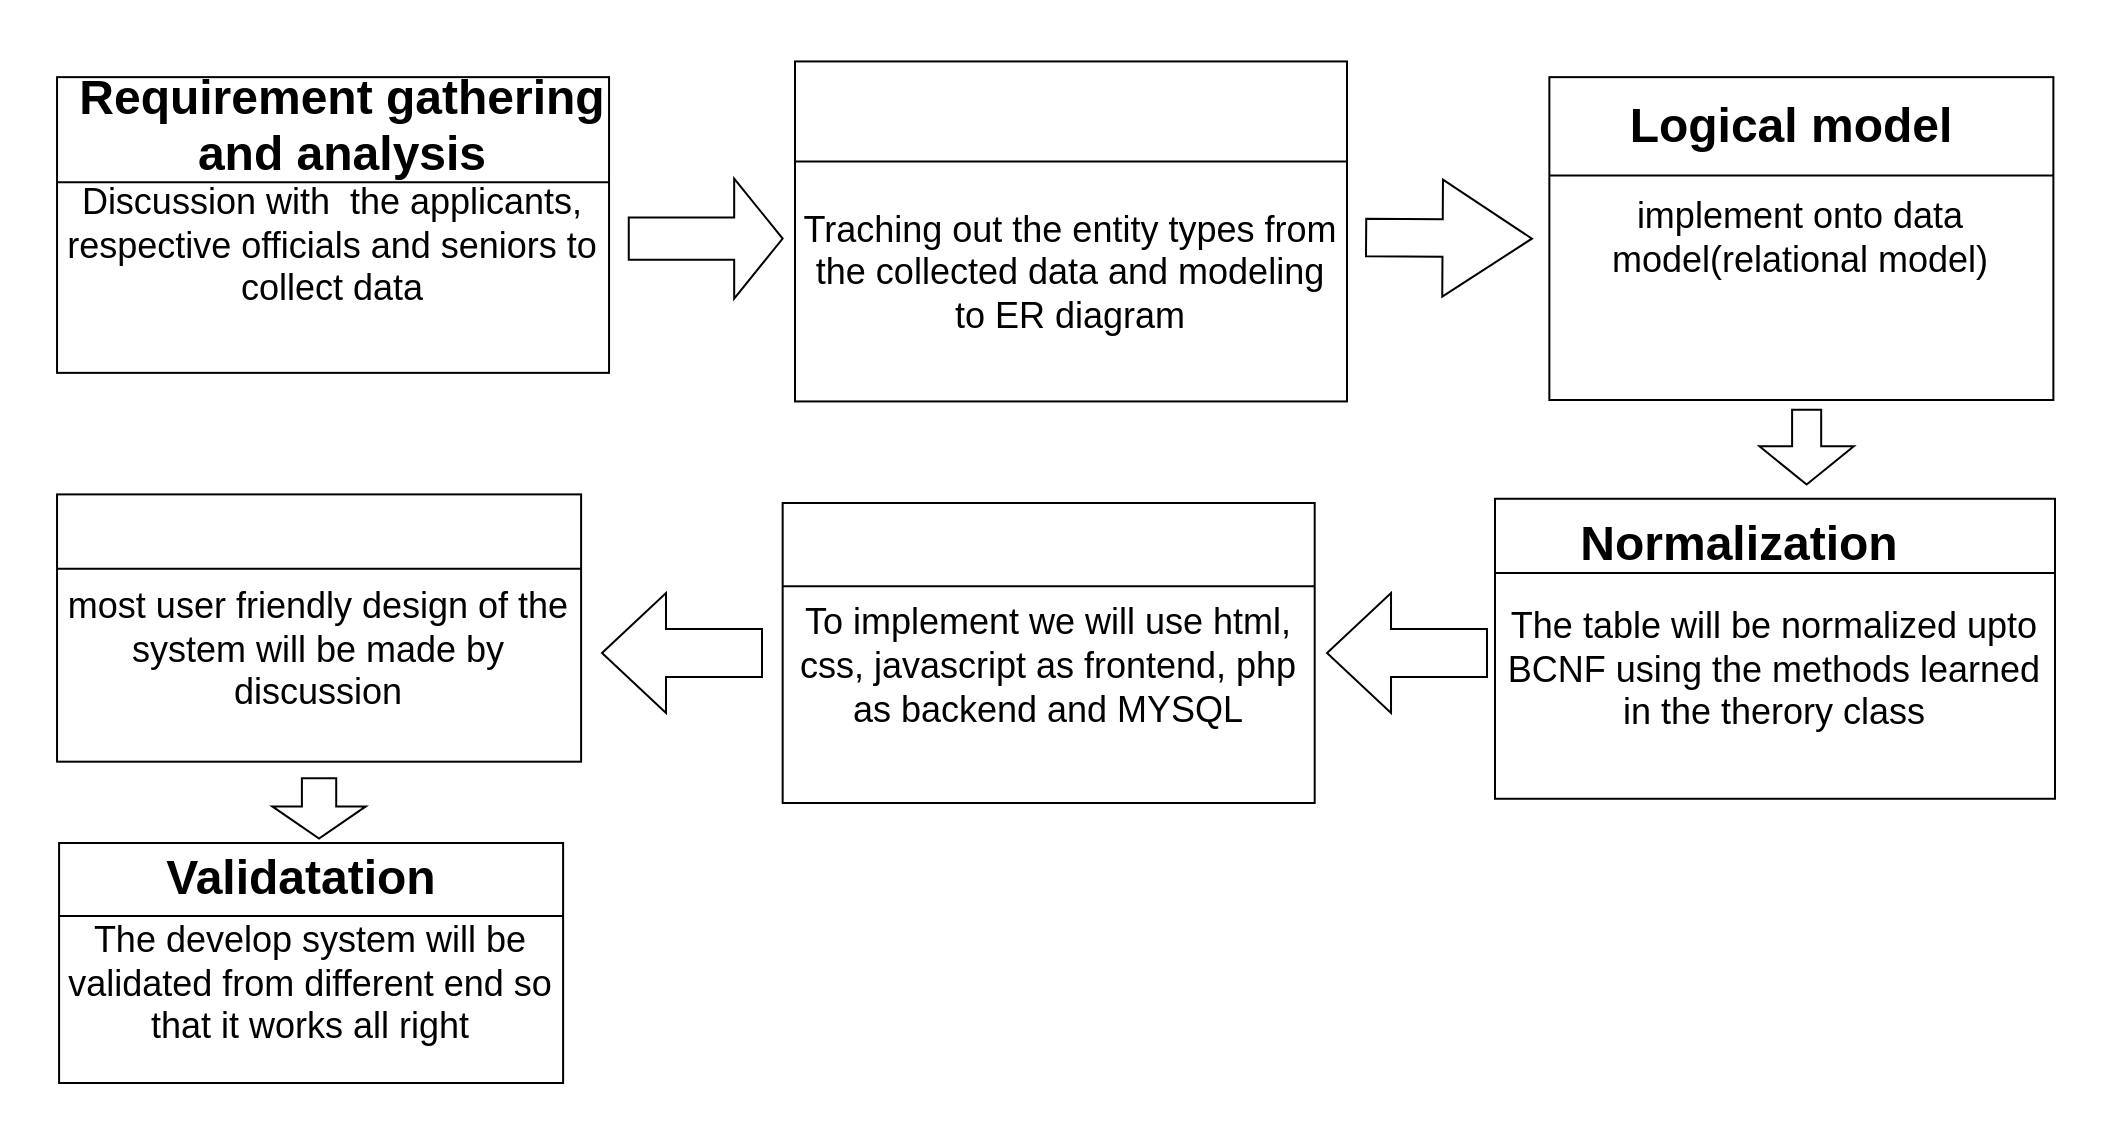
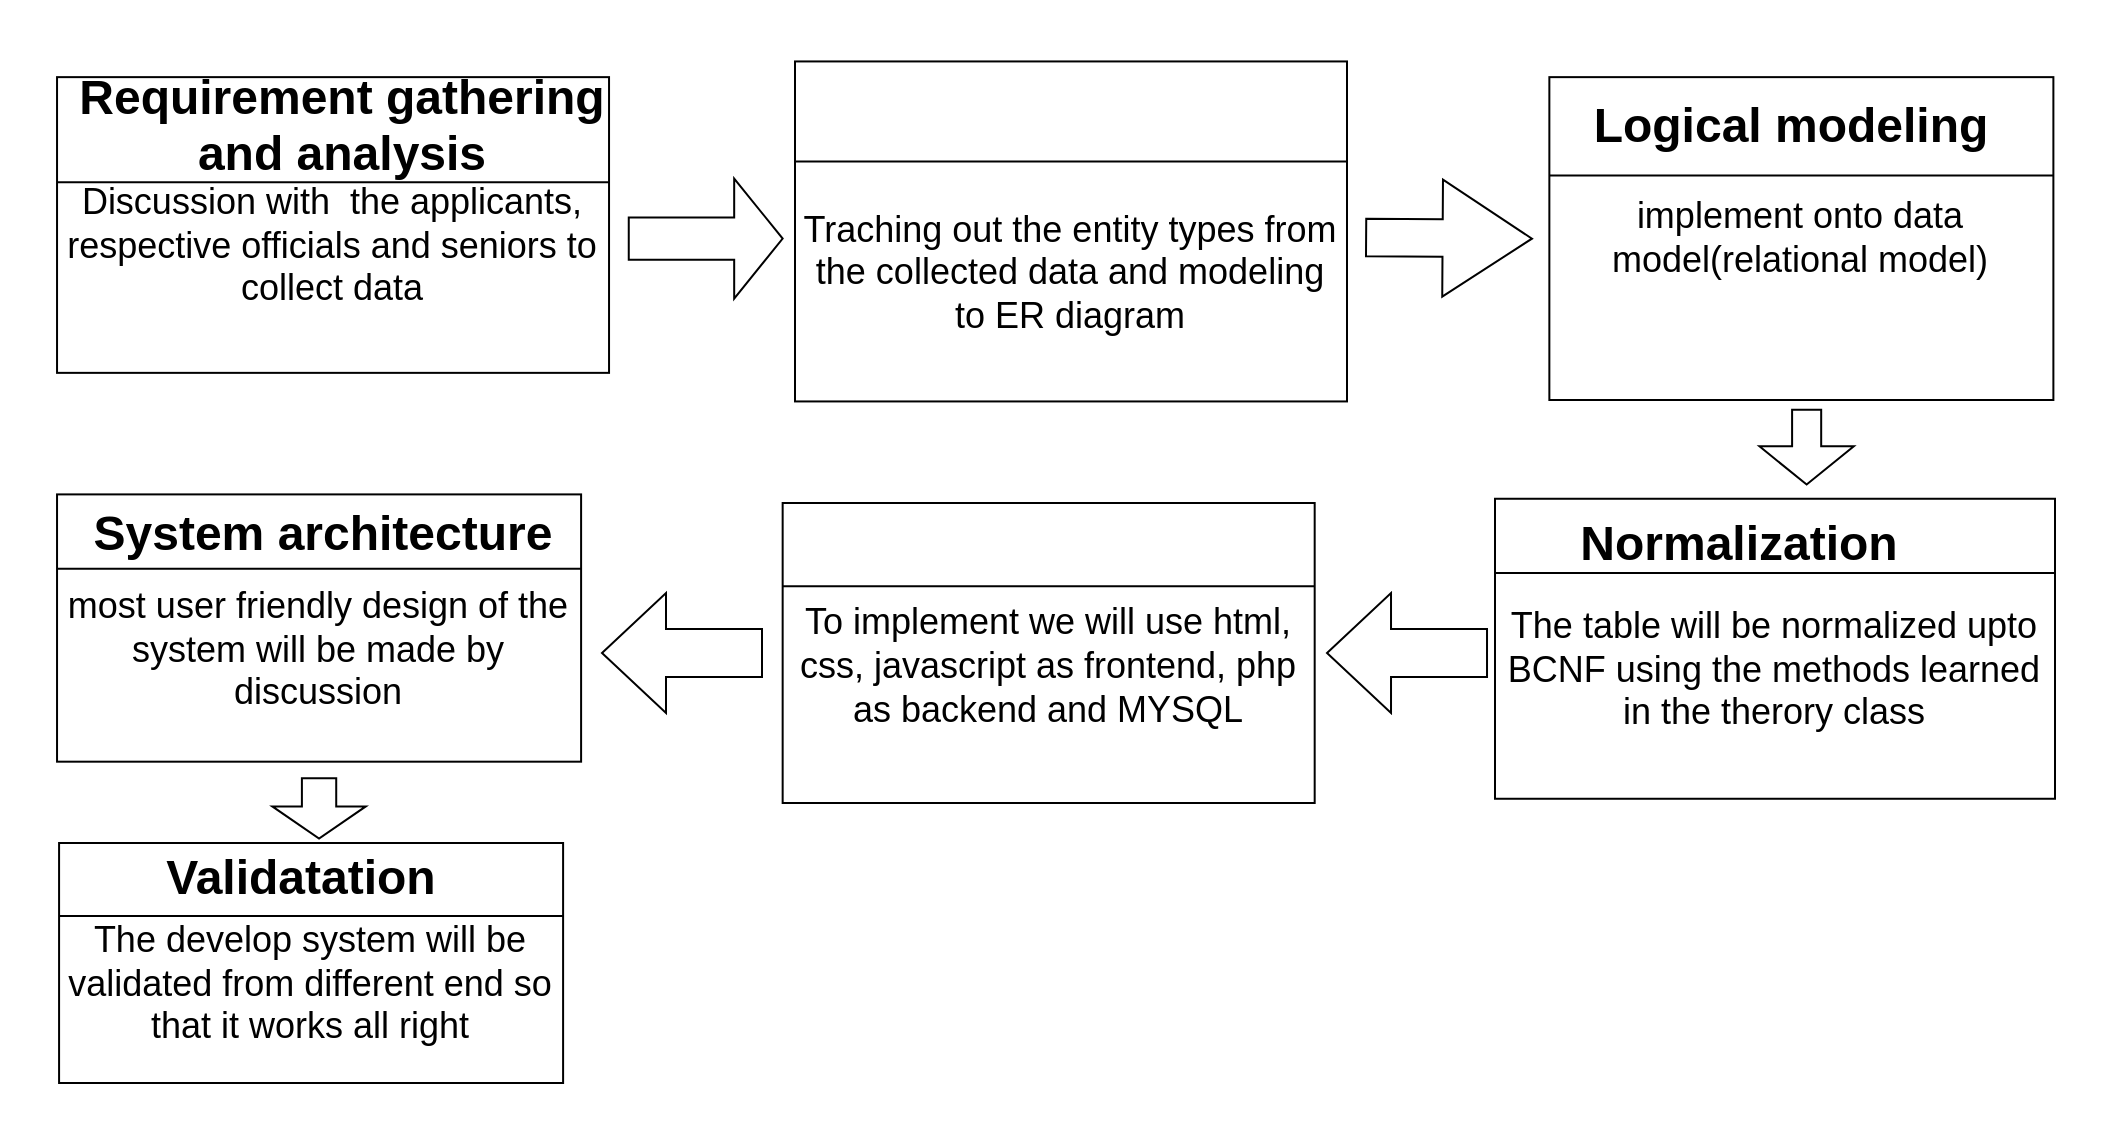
(1792, 127) -> (1792, 127)
none -> (324, 535)
